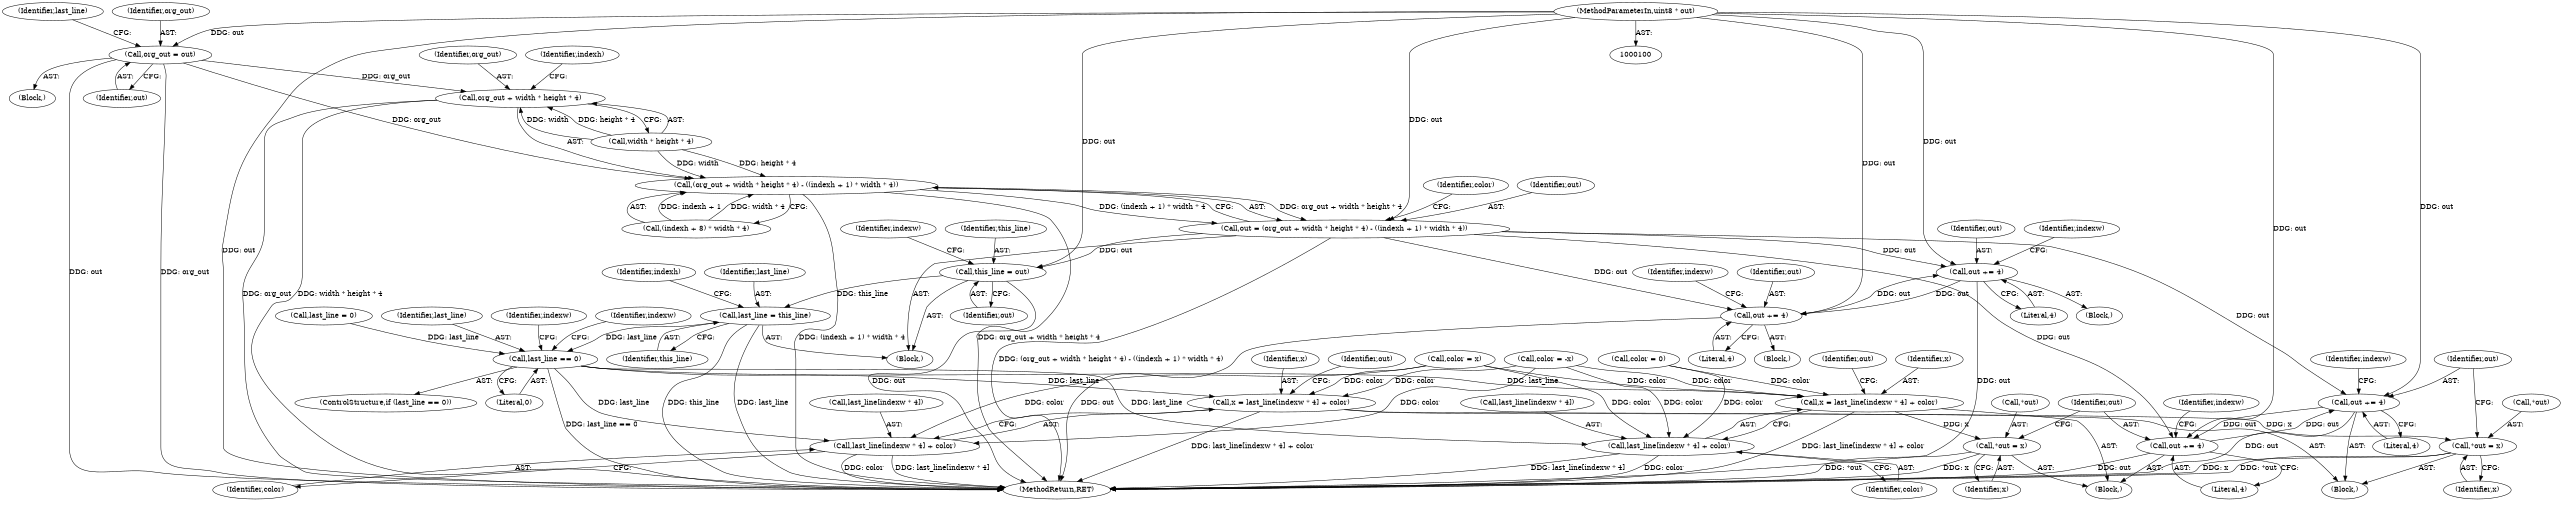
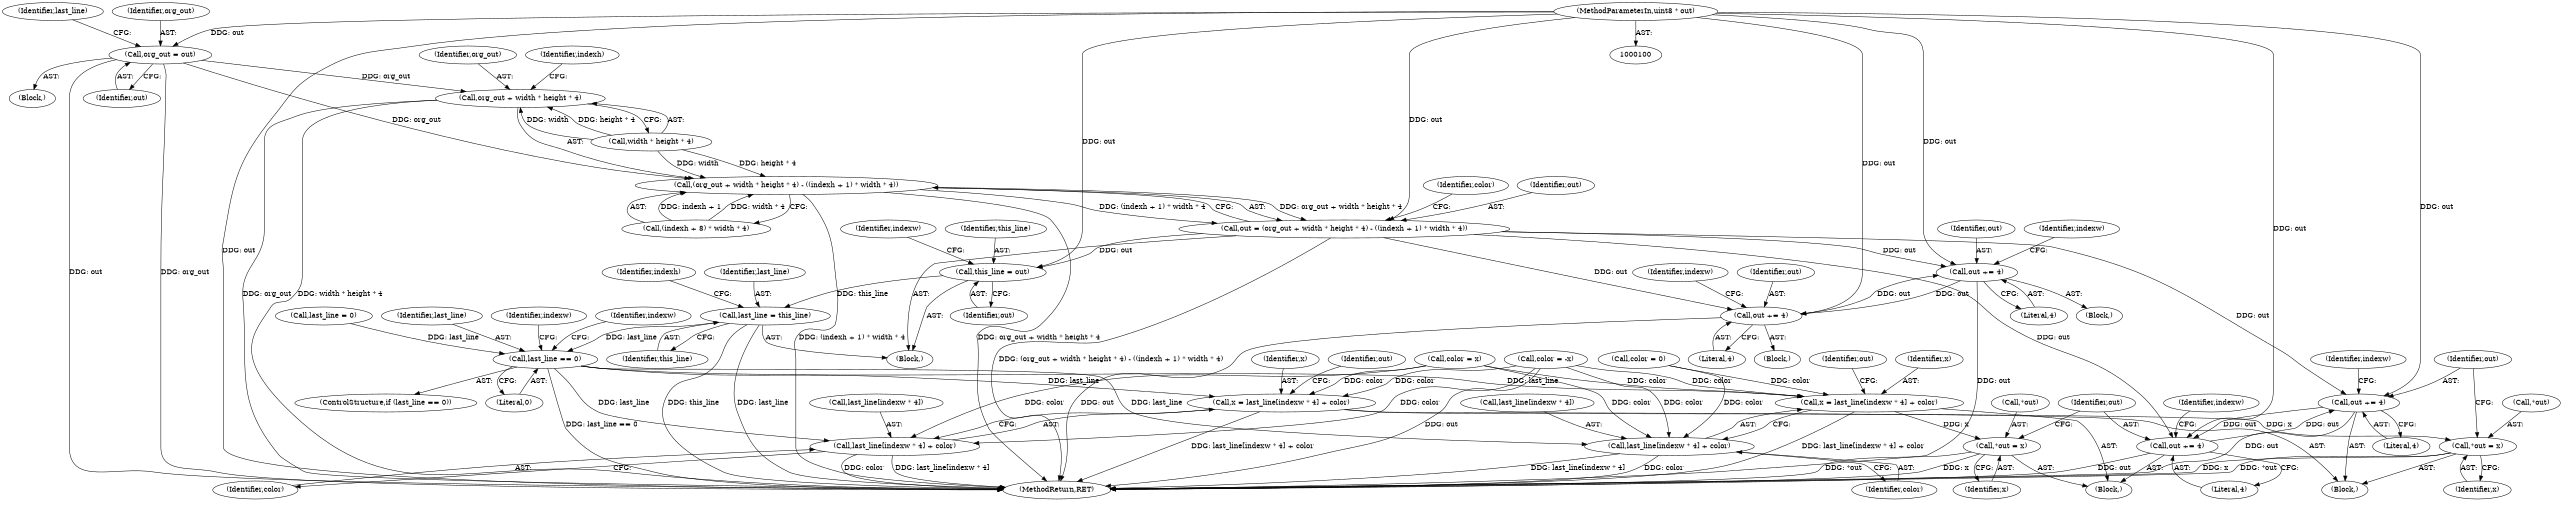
(869, 380) -> (1336, 451)
